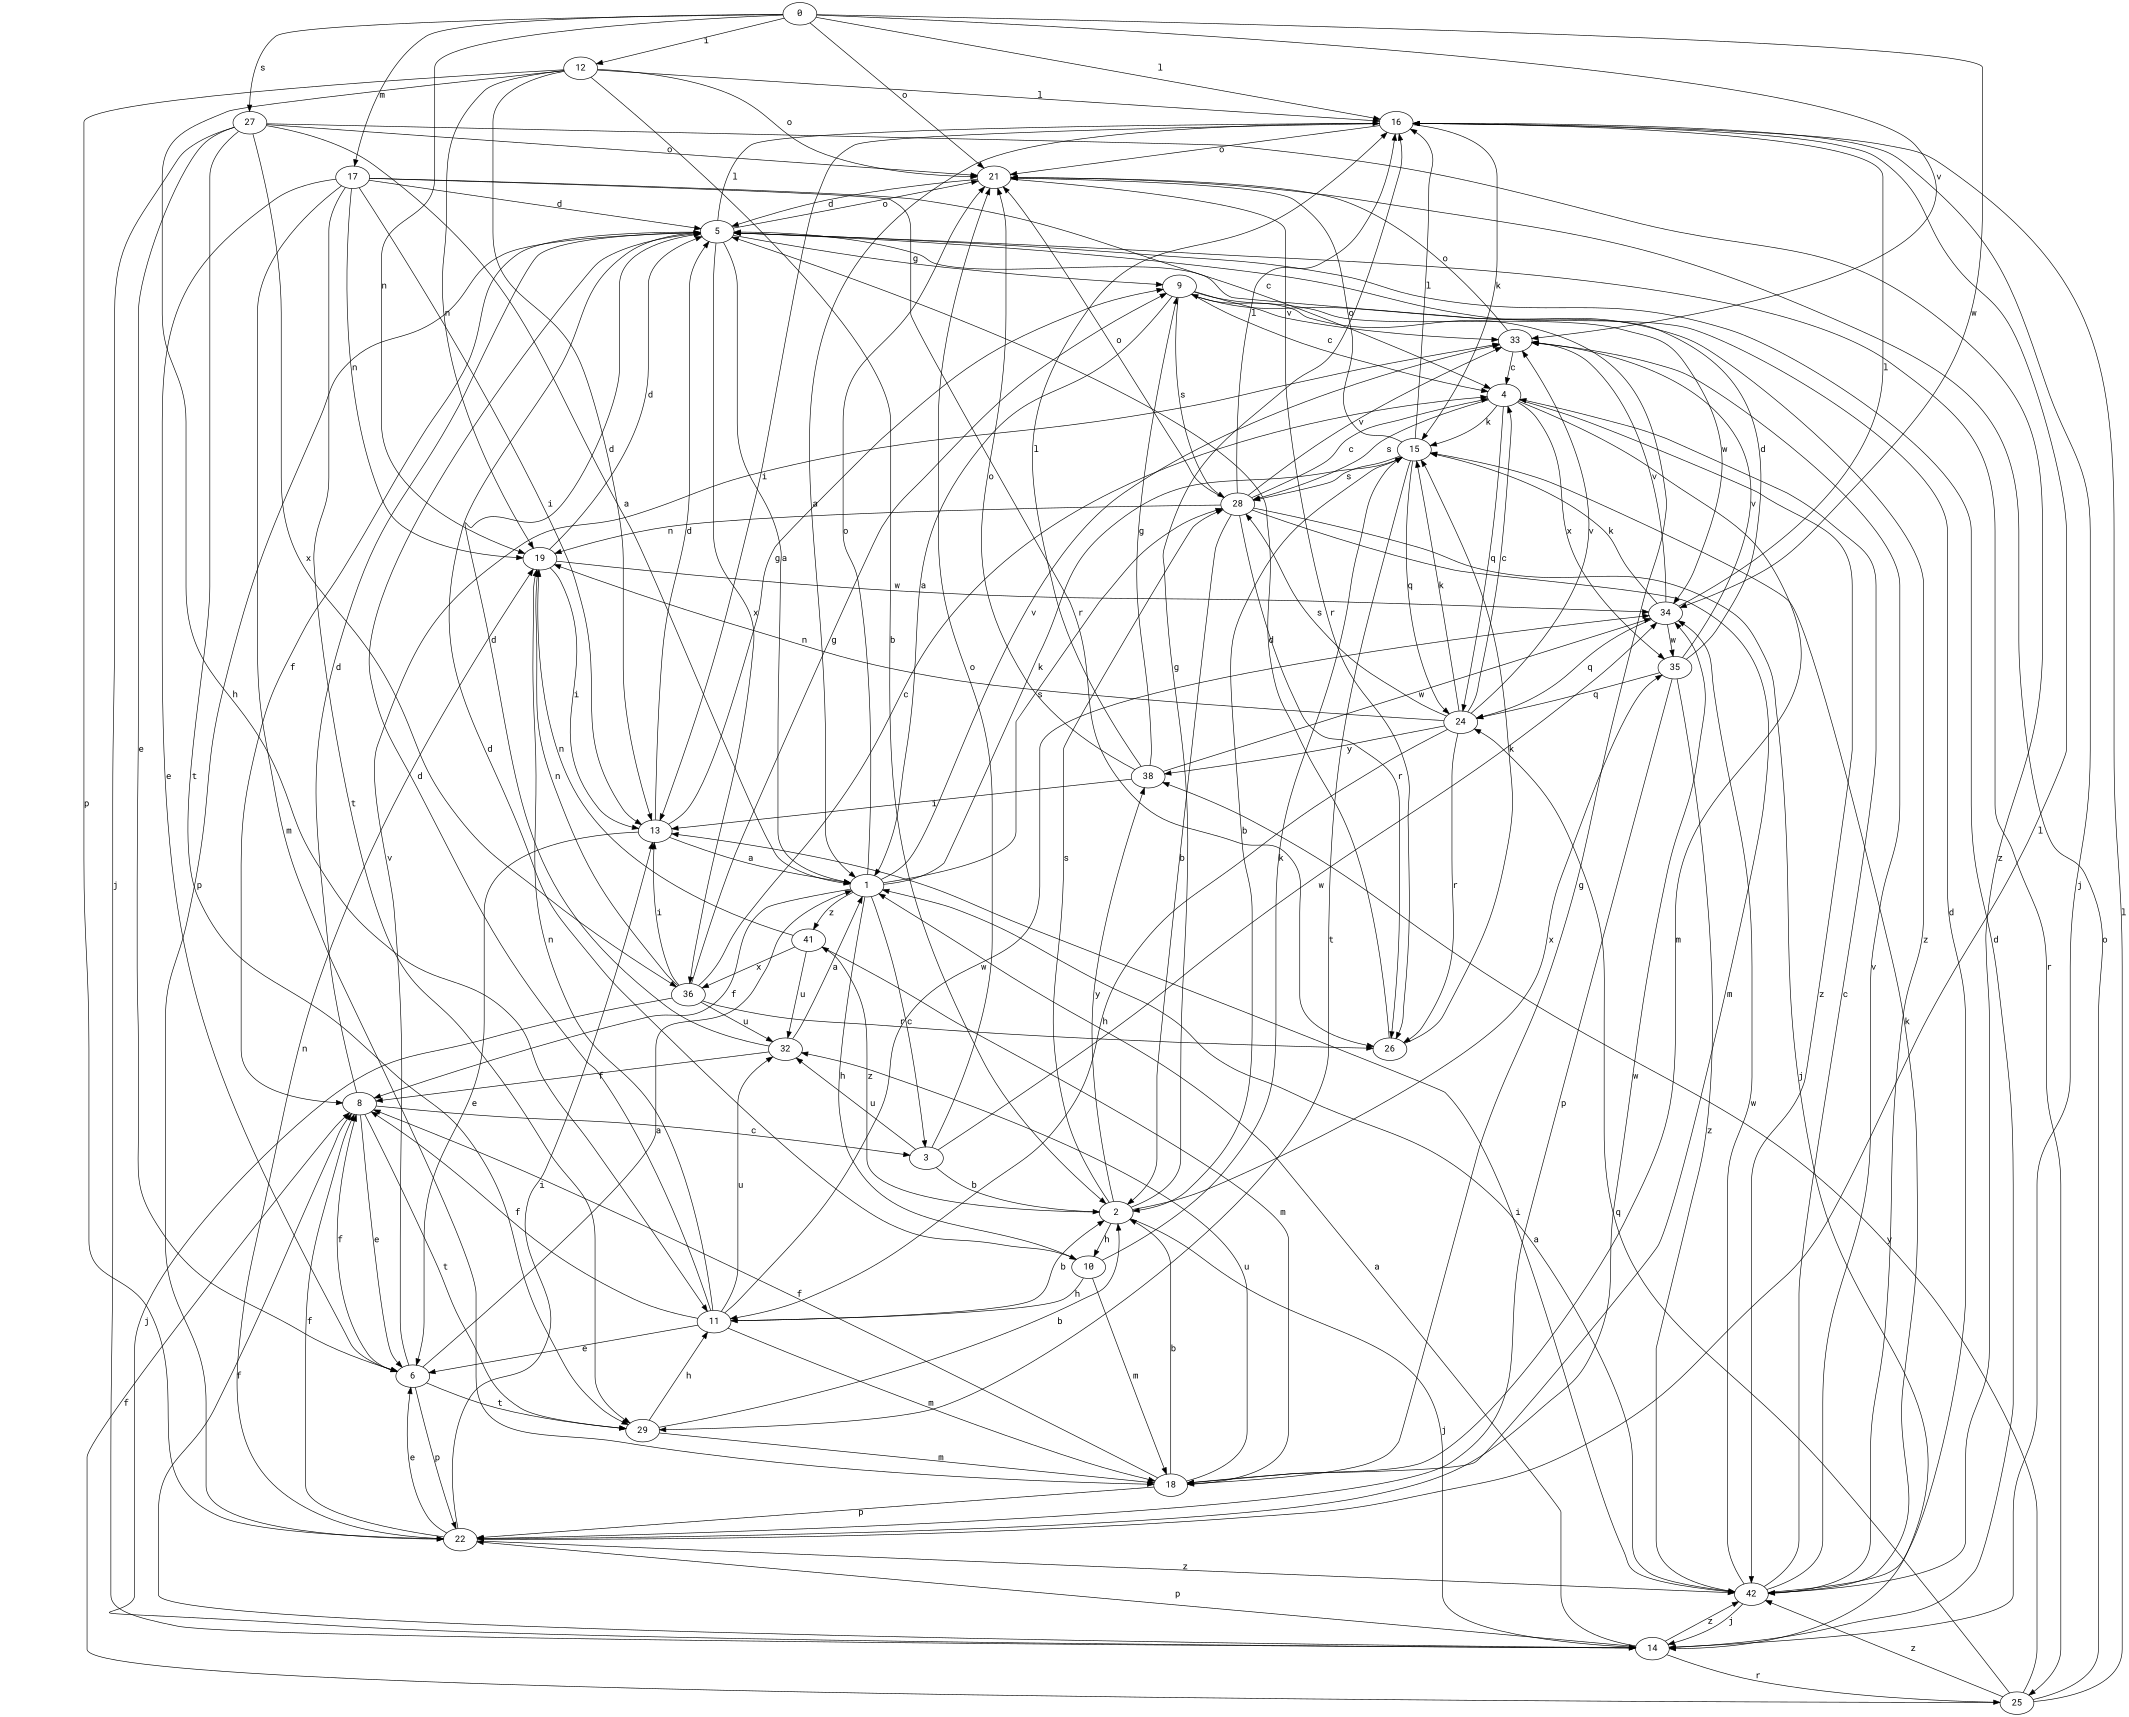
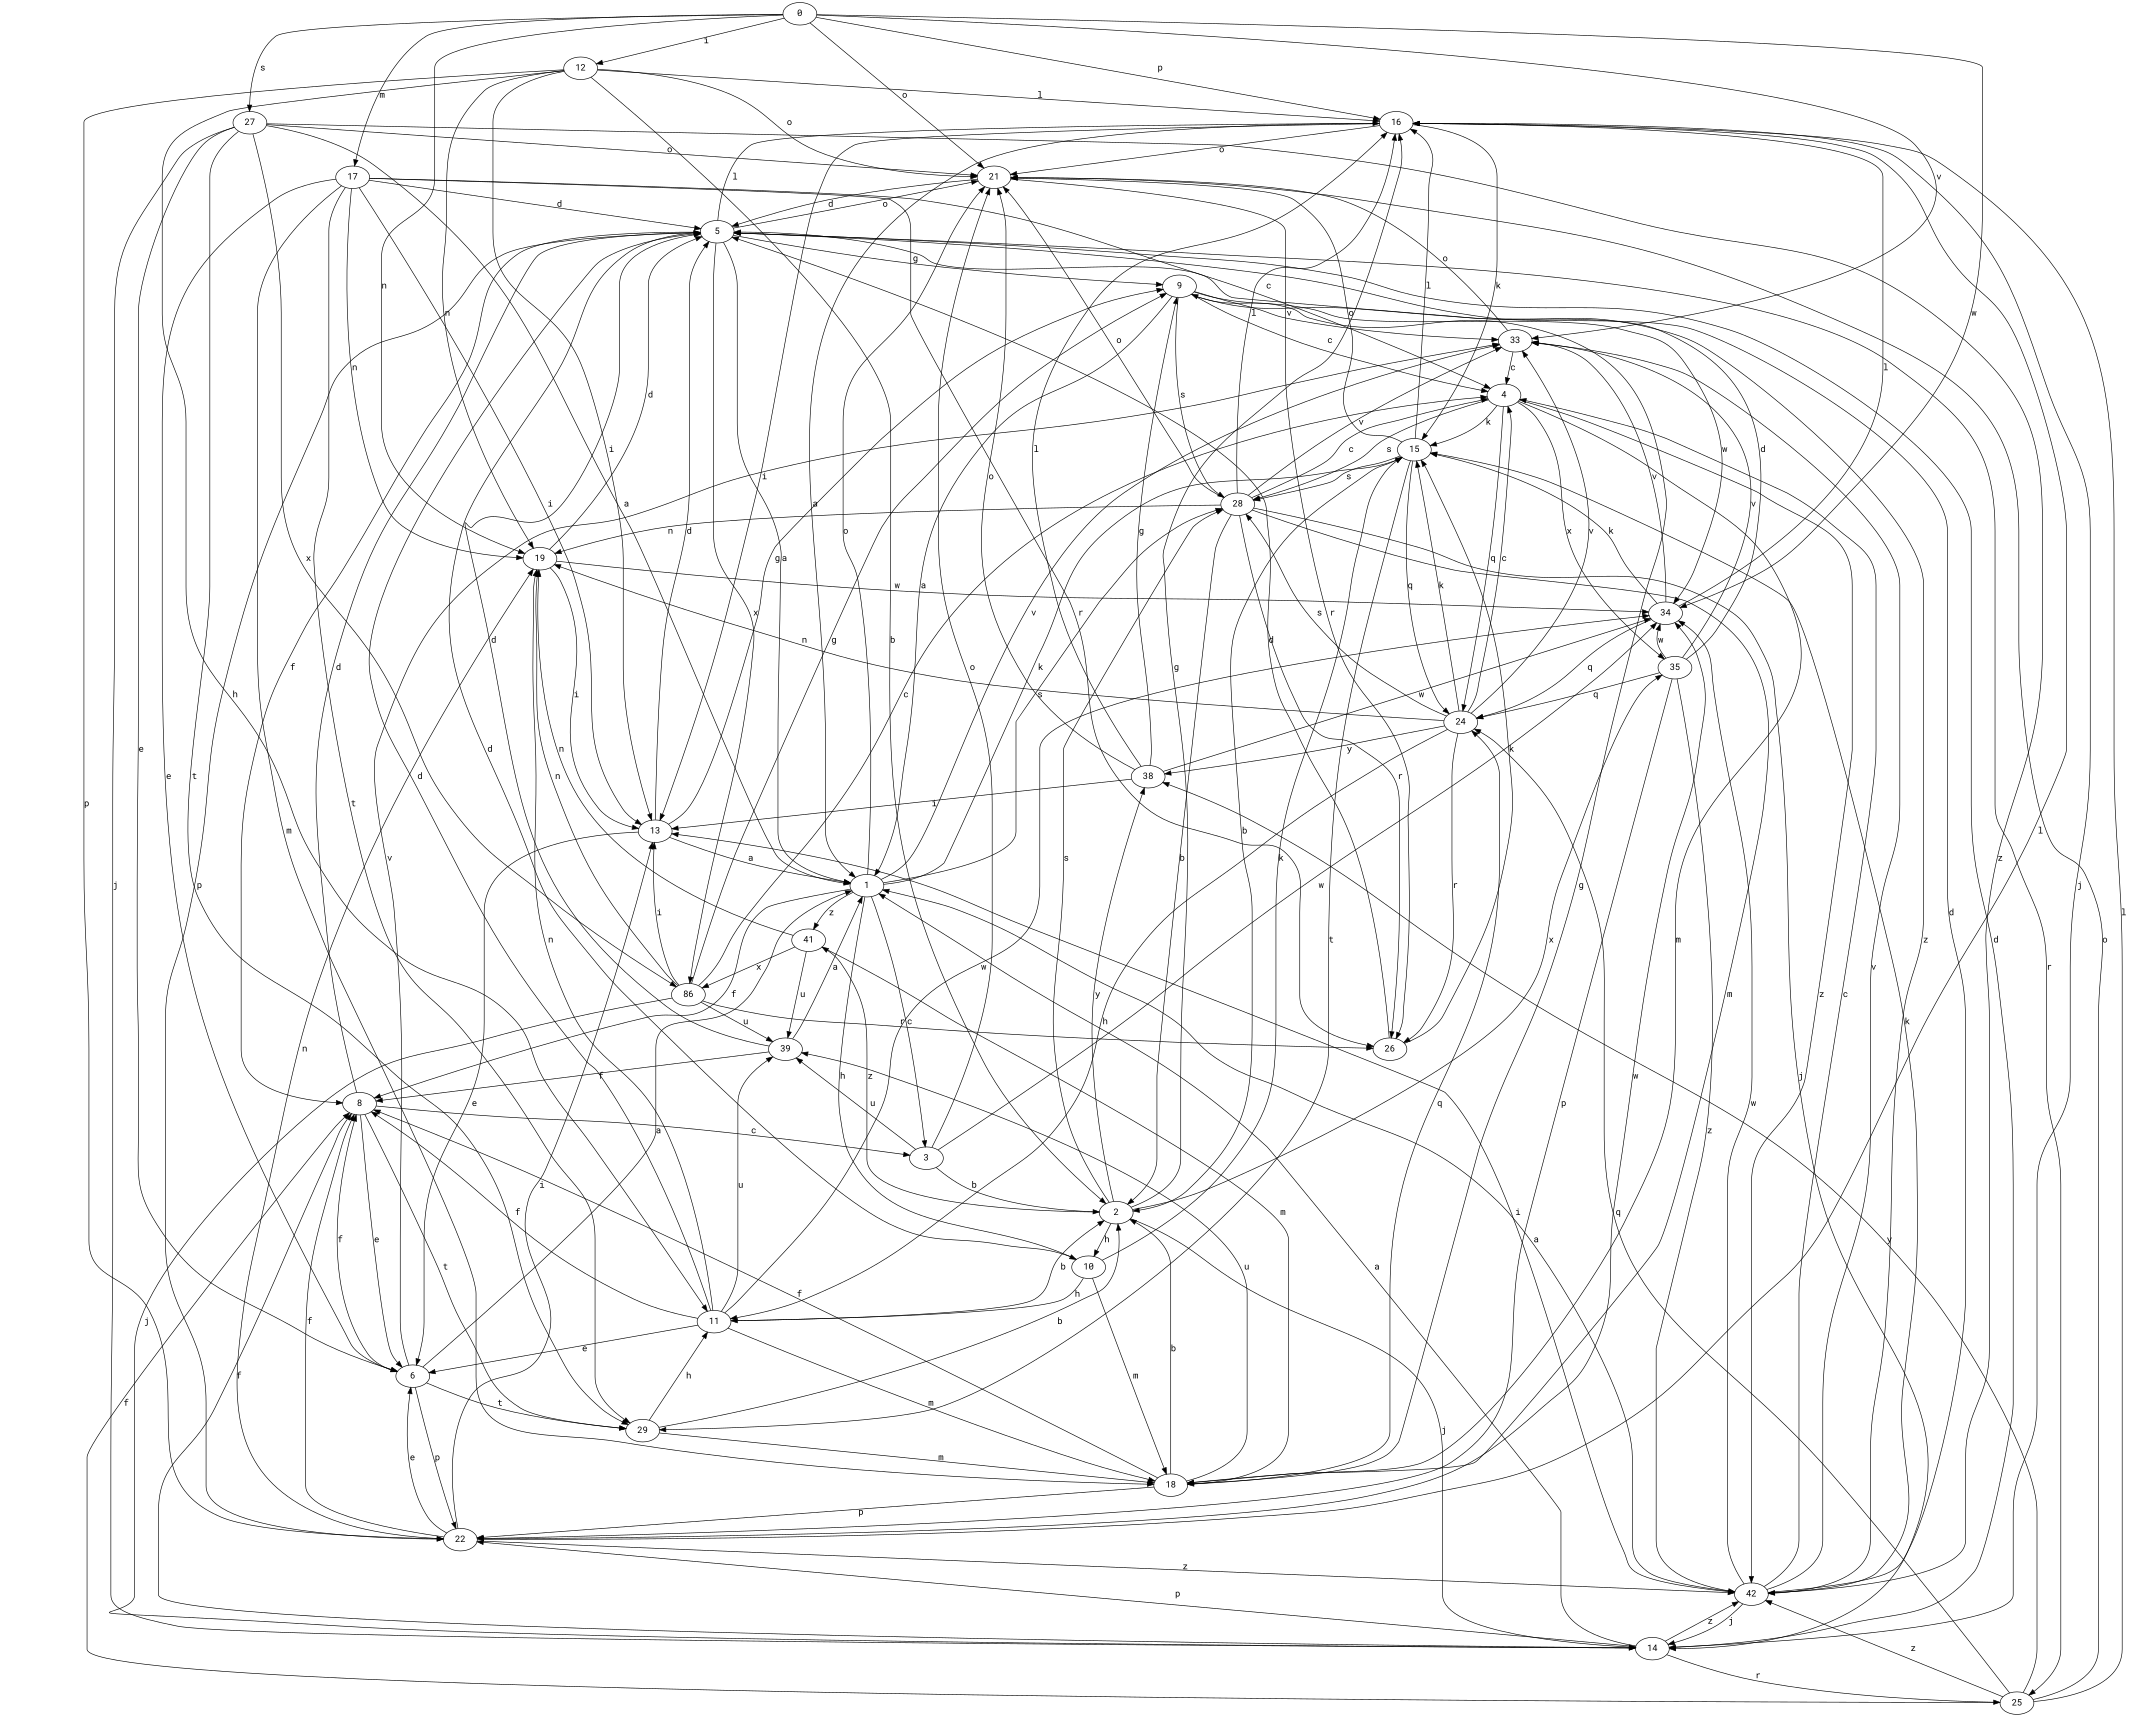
(1160, 68) -> (1160, 68)
(612, 450) -> (612, 450)
(1670, 637) -> (1658, 645)
(688, 995) -> (688, 995)
(785, 1049) -> (785, 1049)
none -> (1405, 1181)
